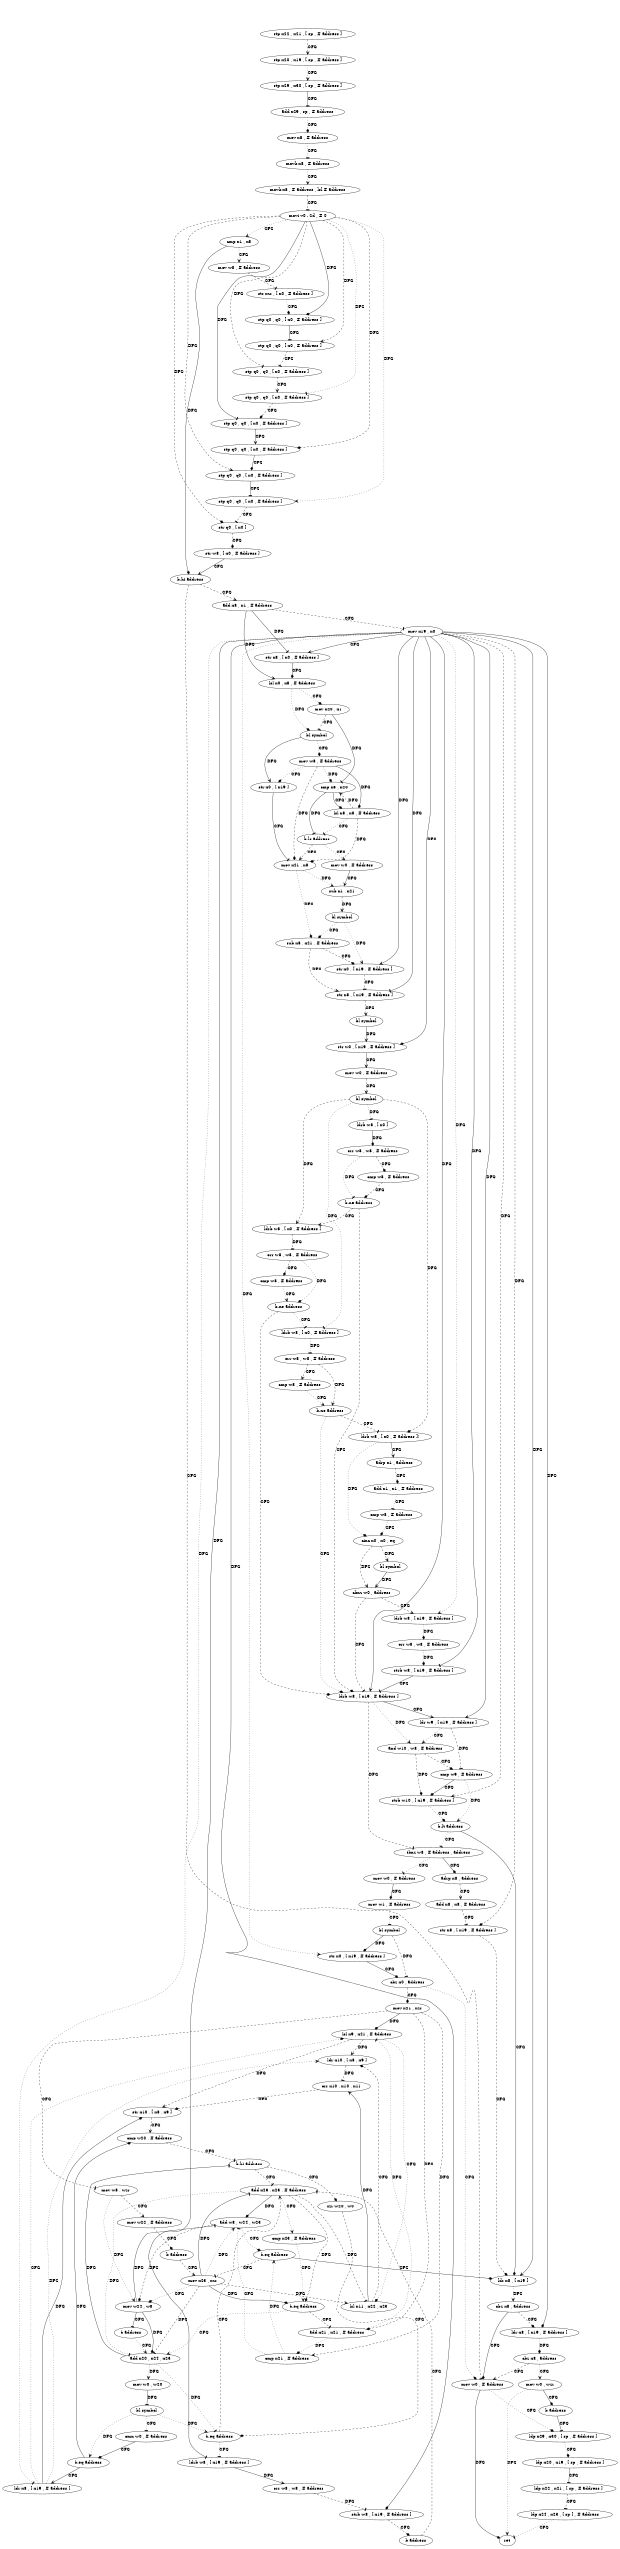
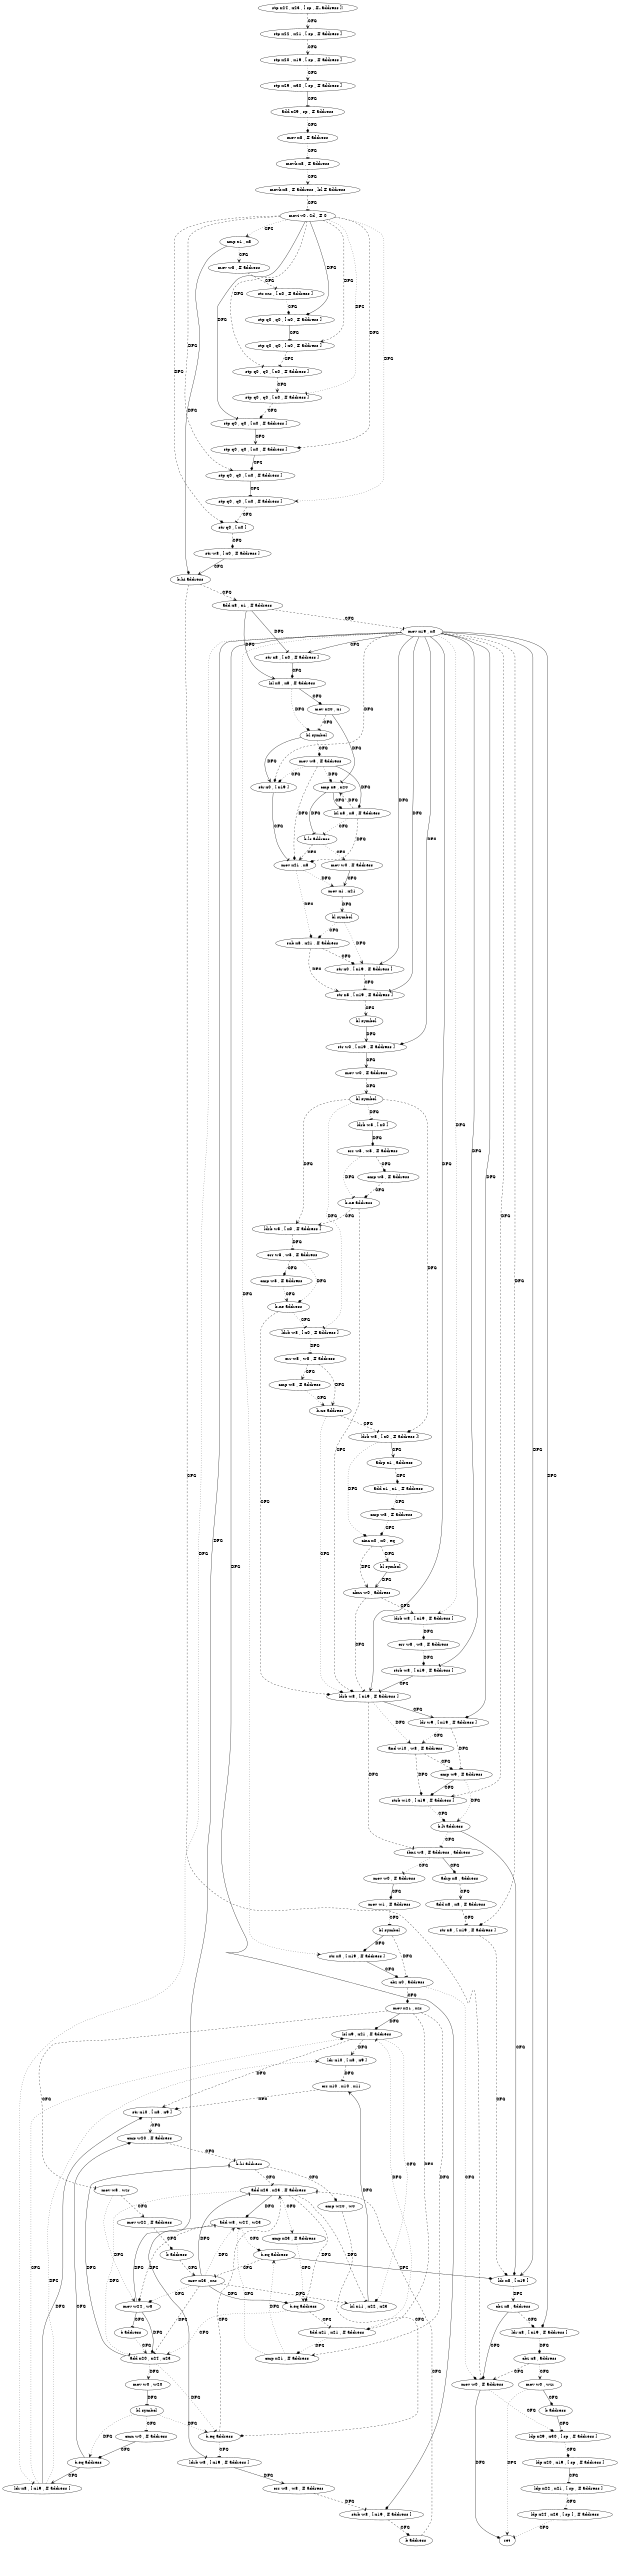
none -> (308, 8)
(309, 696) -> (309, 696)
none -> (364, 724)
(342, 891) -> (342, 891)
(488, 1162) -> (488, 1162)
(379, 2181) -> none
(340, 2206) -> (340, 2206)
